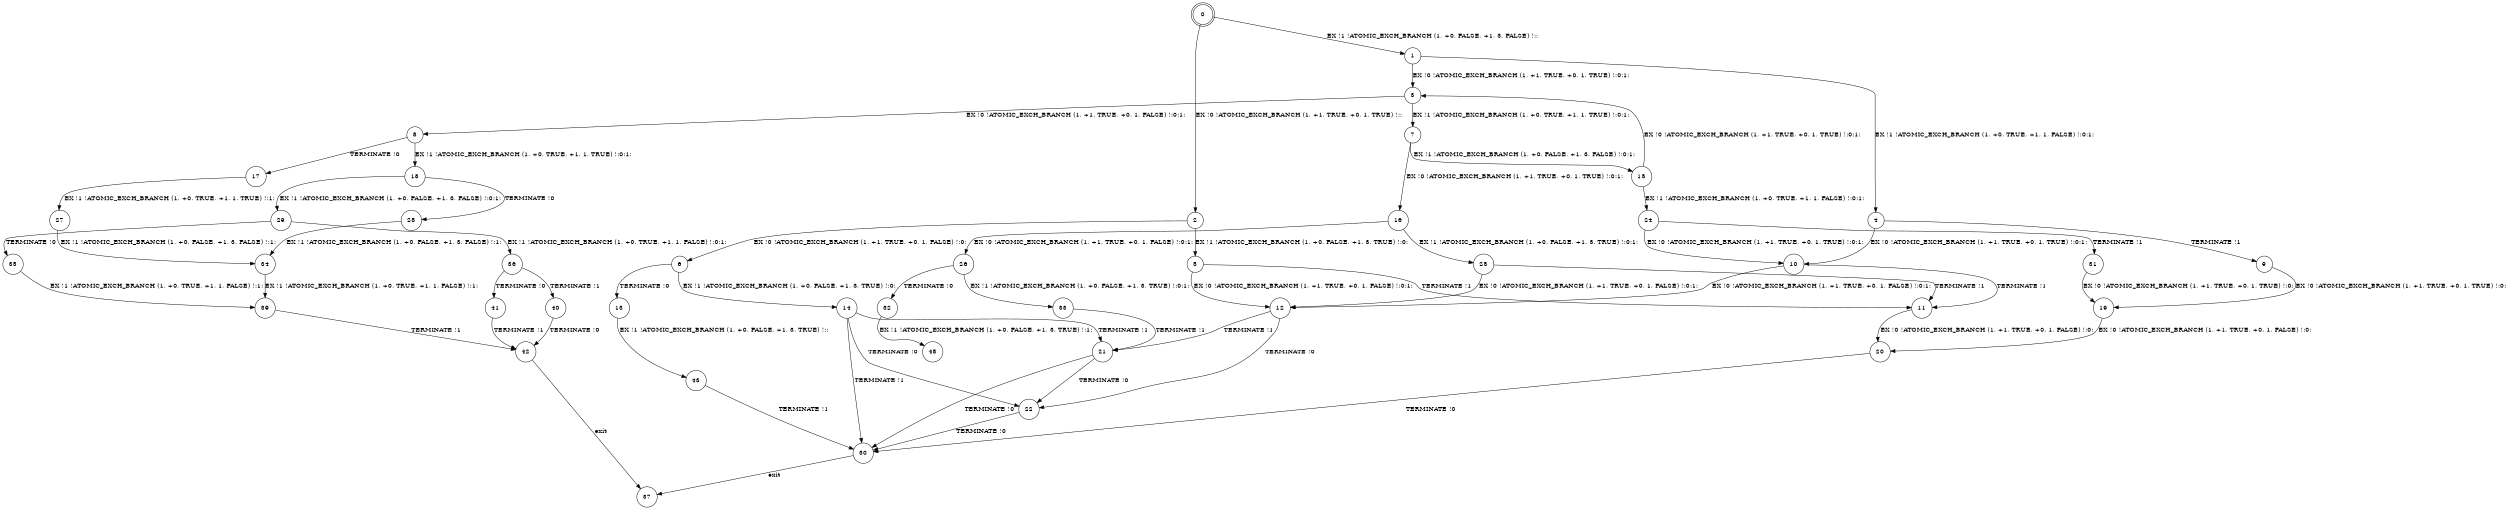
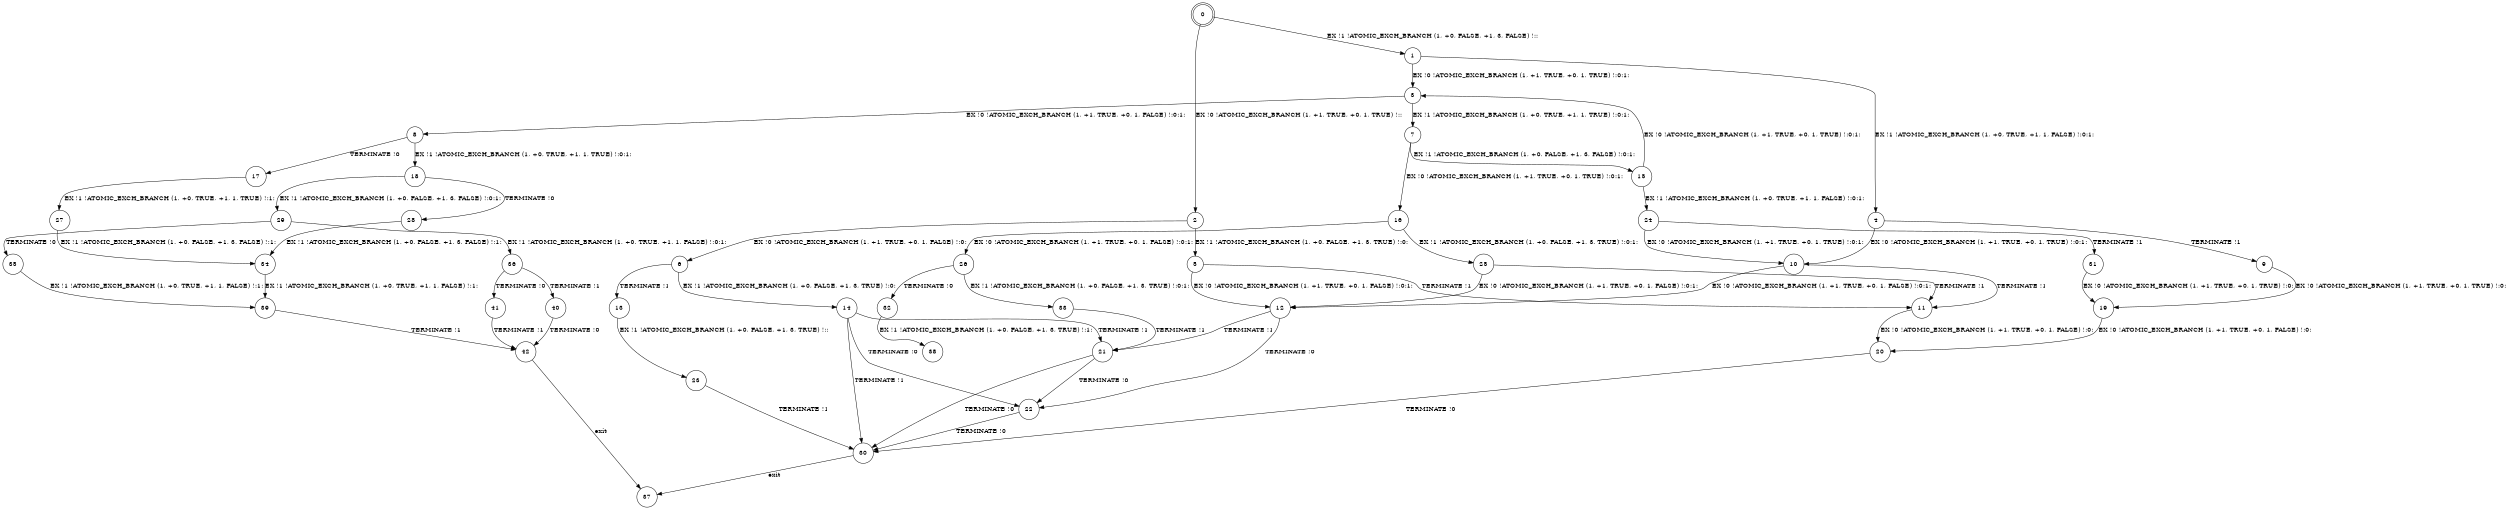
(645, 286) -> (645, 286)
(933, 352) -> (933, 352)
(696, 381) -> (696, 381)
